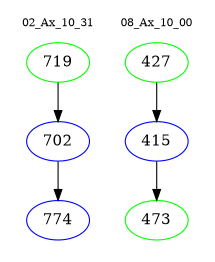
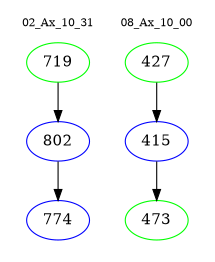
(58, 141) -> (58, 141)
